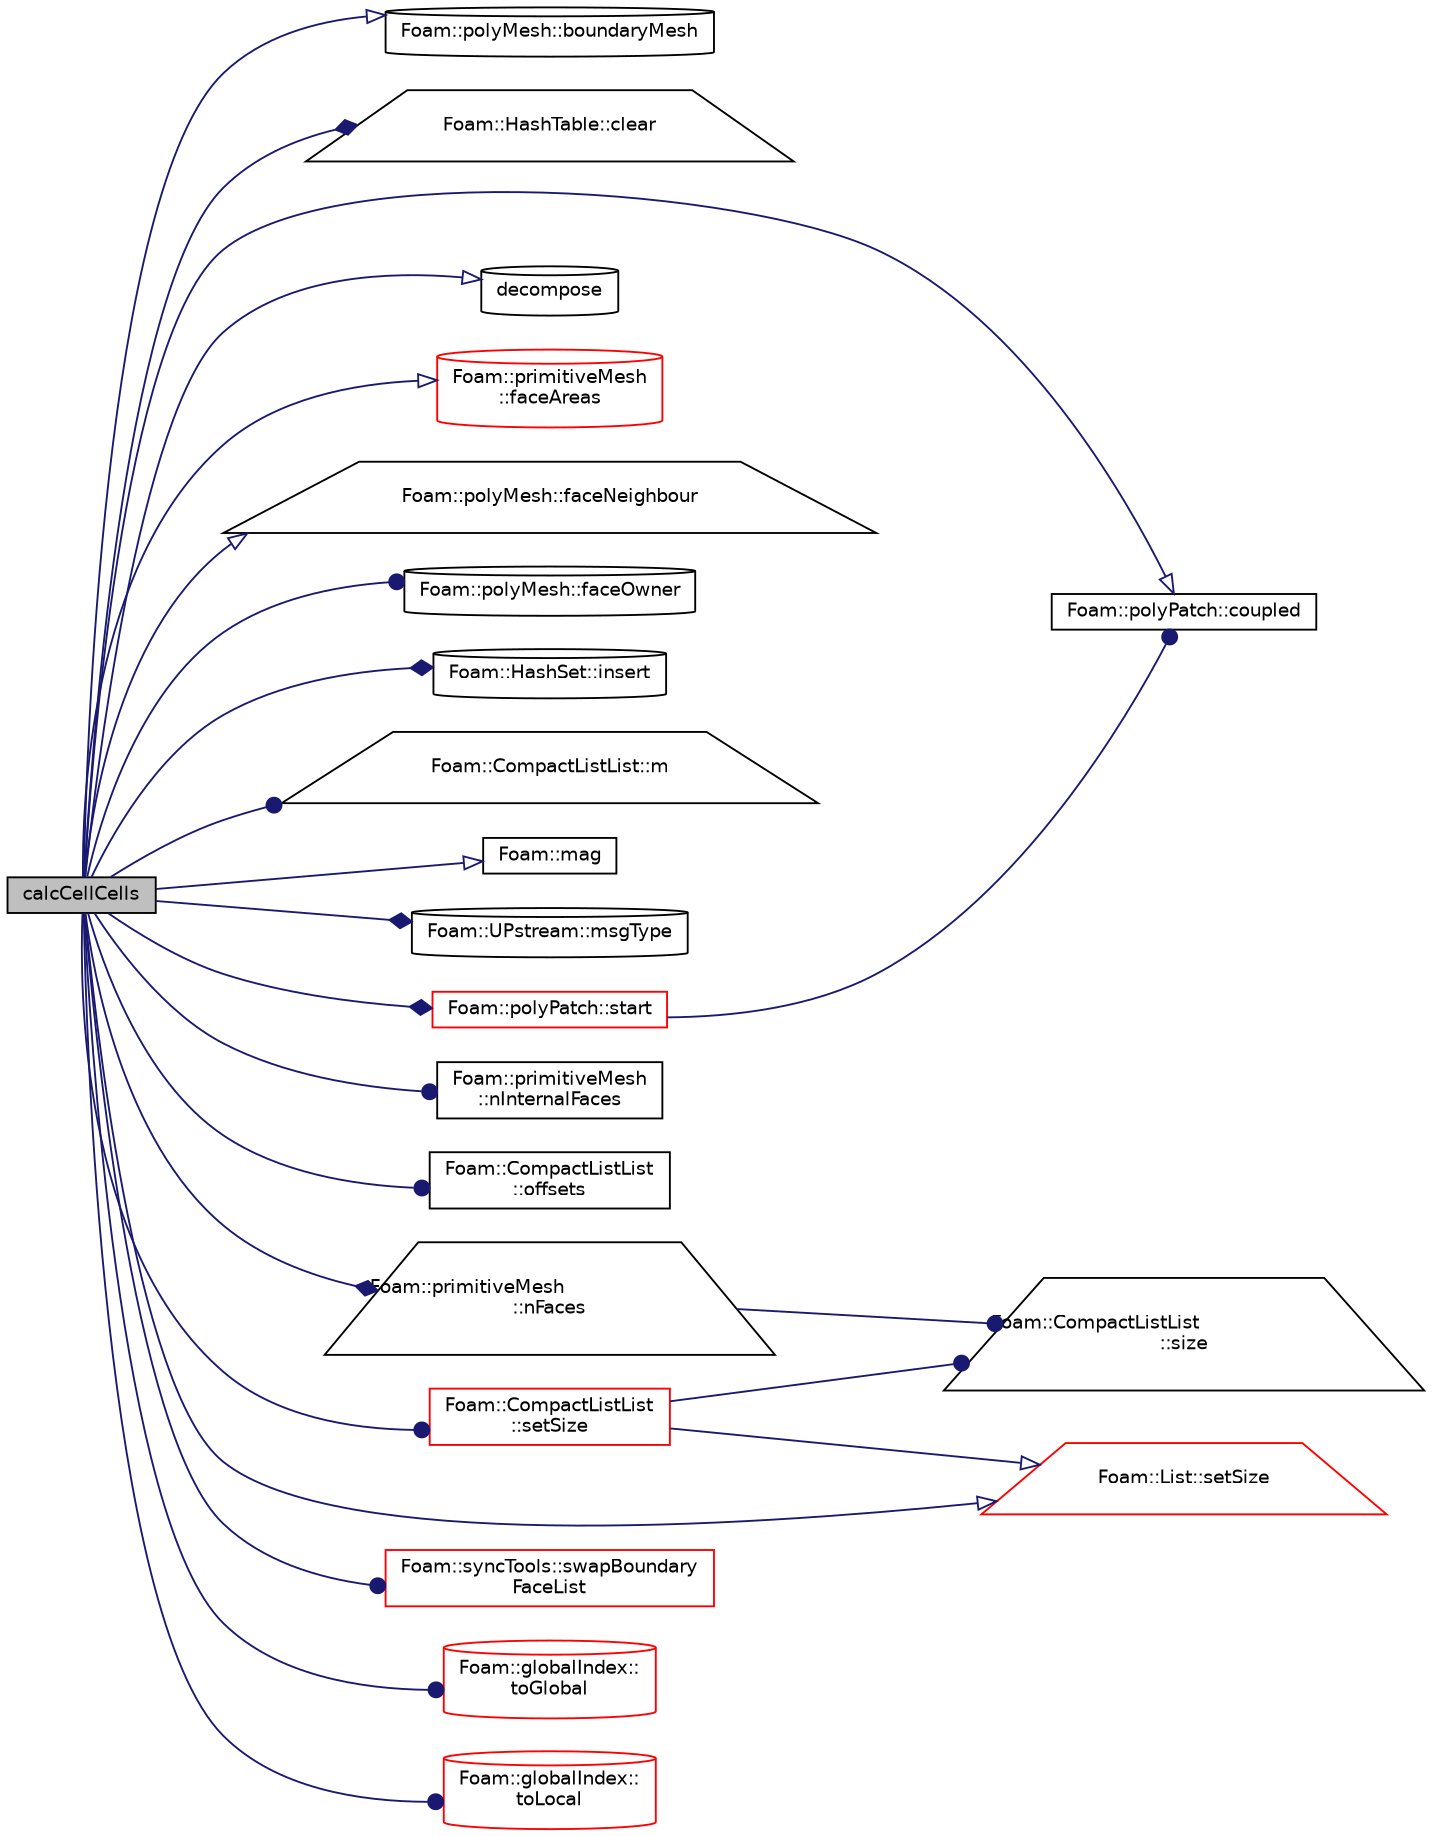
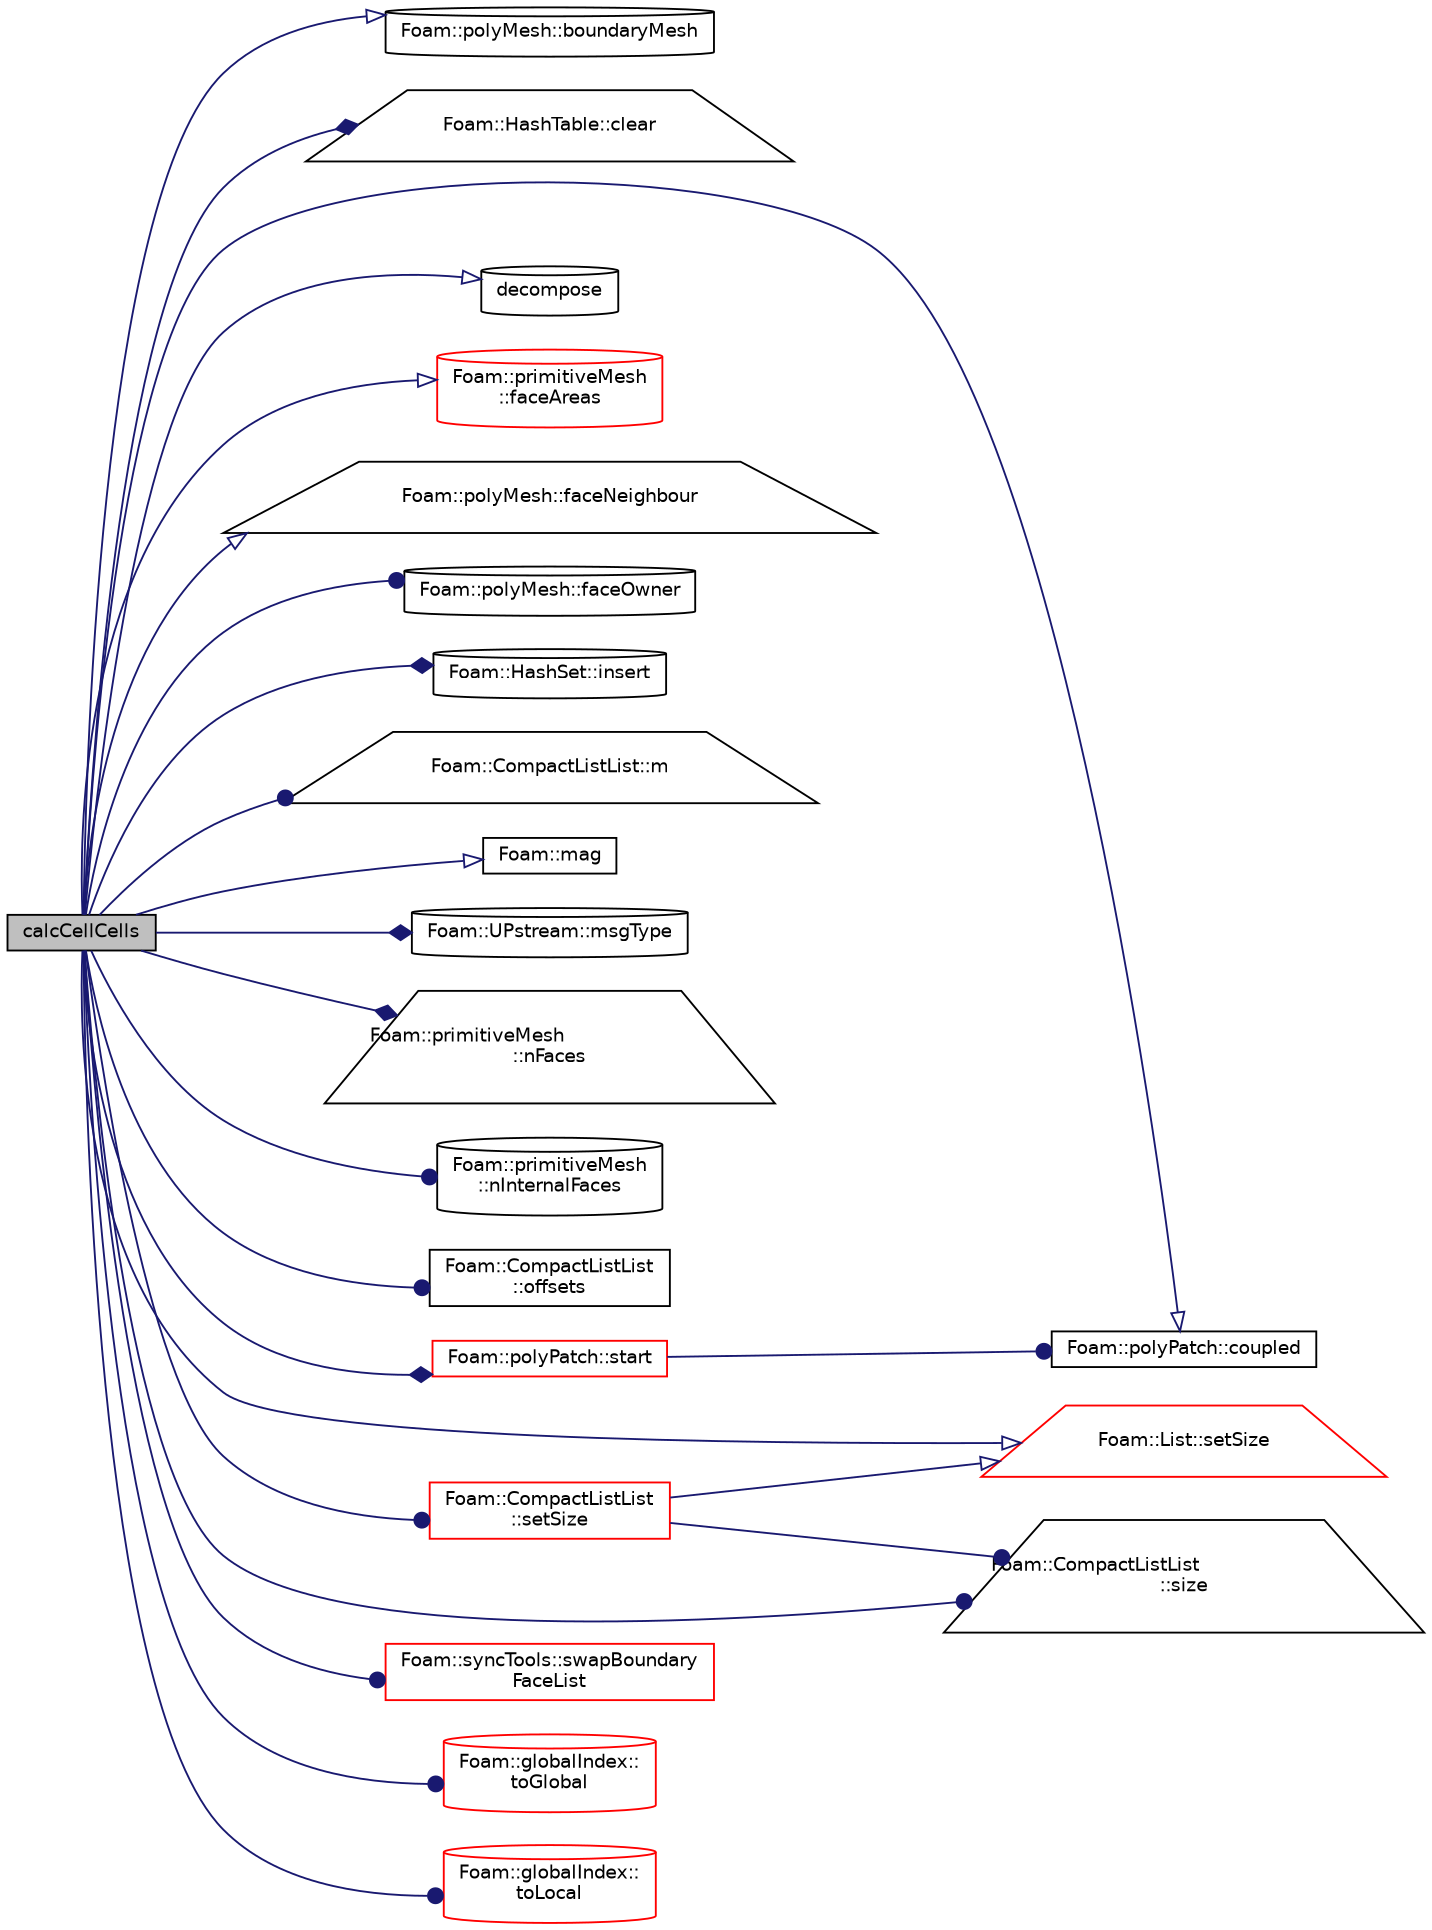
(550, 1090) -> (550, 1177)
(862, 1316) -> (274, 1583)
